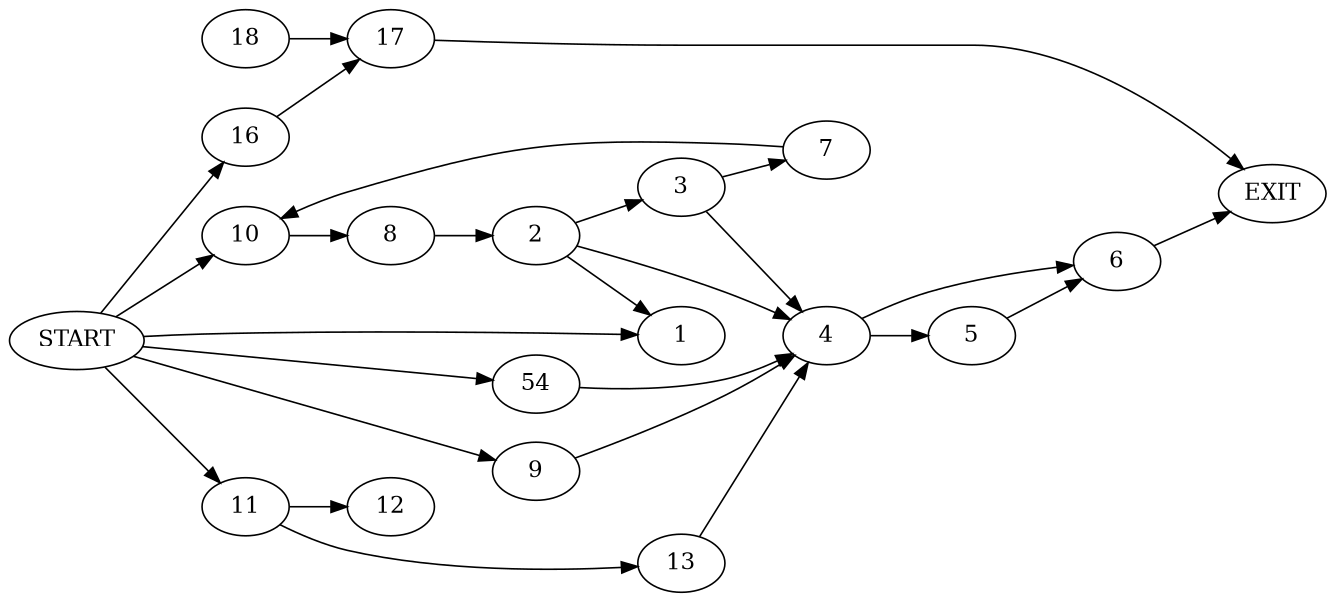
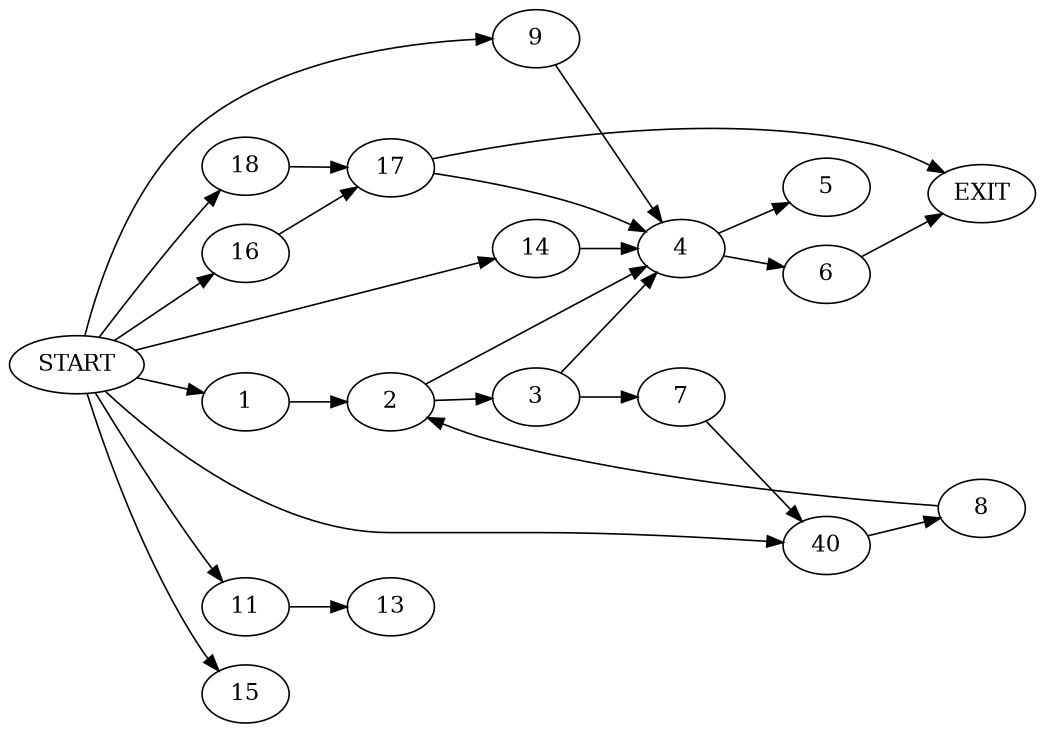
(246, 236) -> (827, 545)
none -> (153, 269)
(602, 281) -> (310, 402)
(1037, 302) -> none
(536, 384) -> (536, 249)
(749, 457) -> (534, 193)
(391, 507) -> none
none -> (246, 694)
